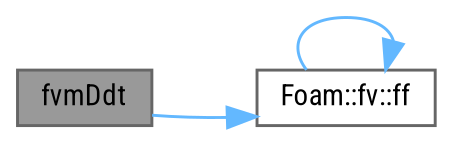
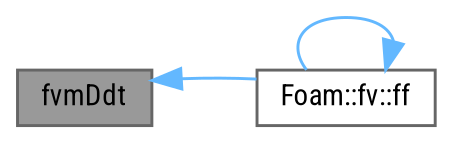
(189, 117) -> (219, 78)
